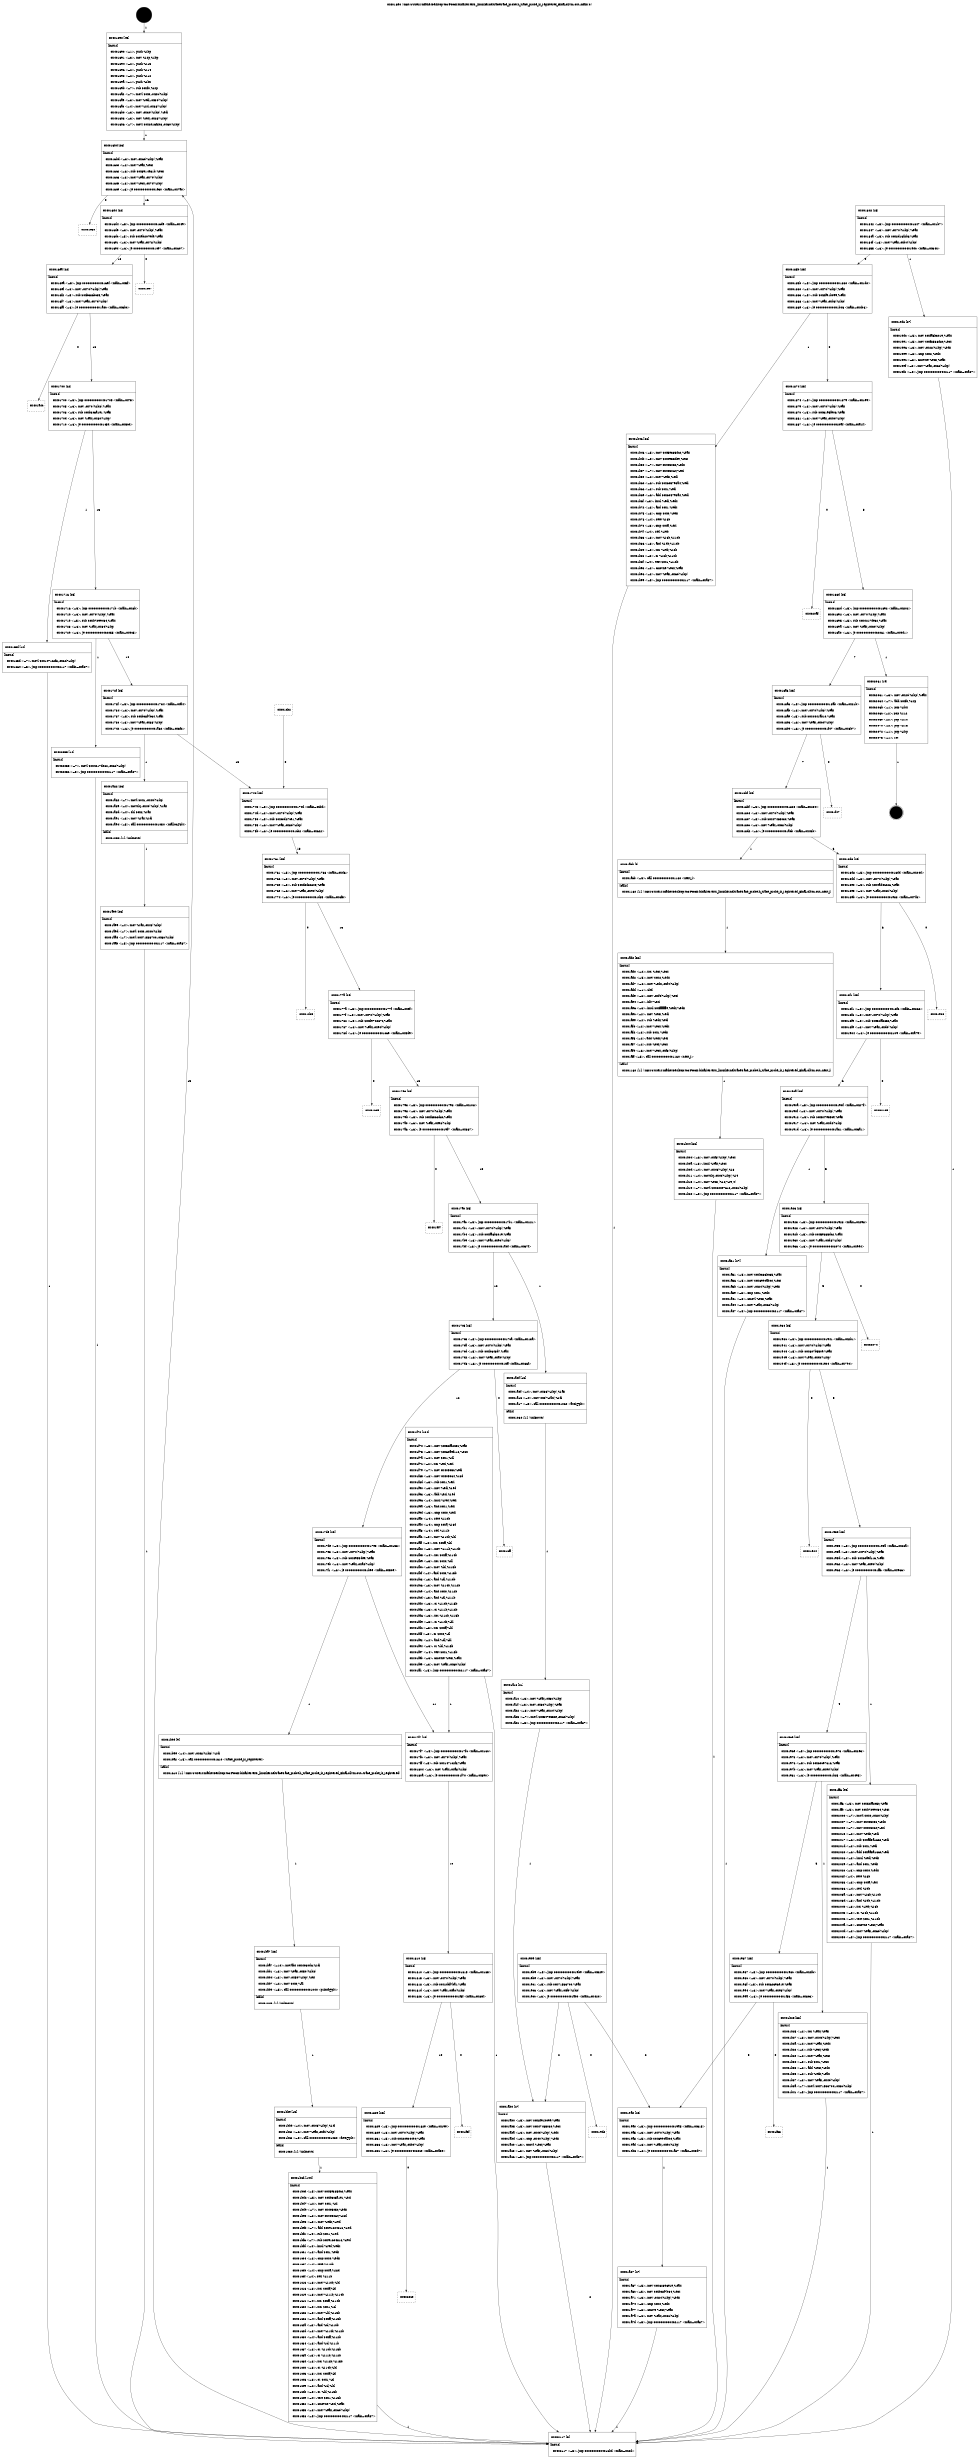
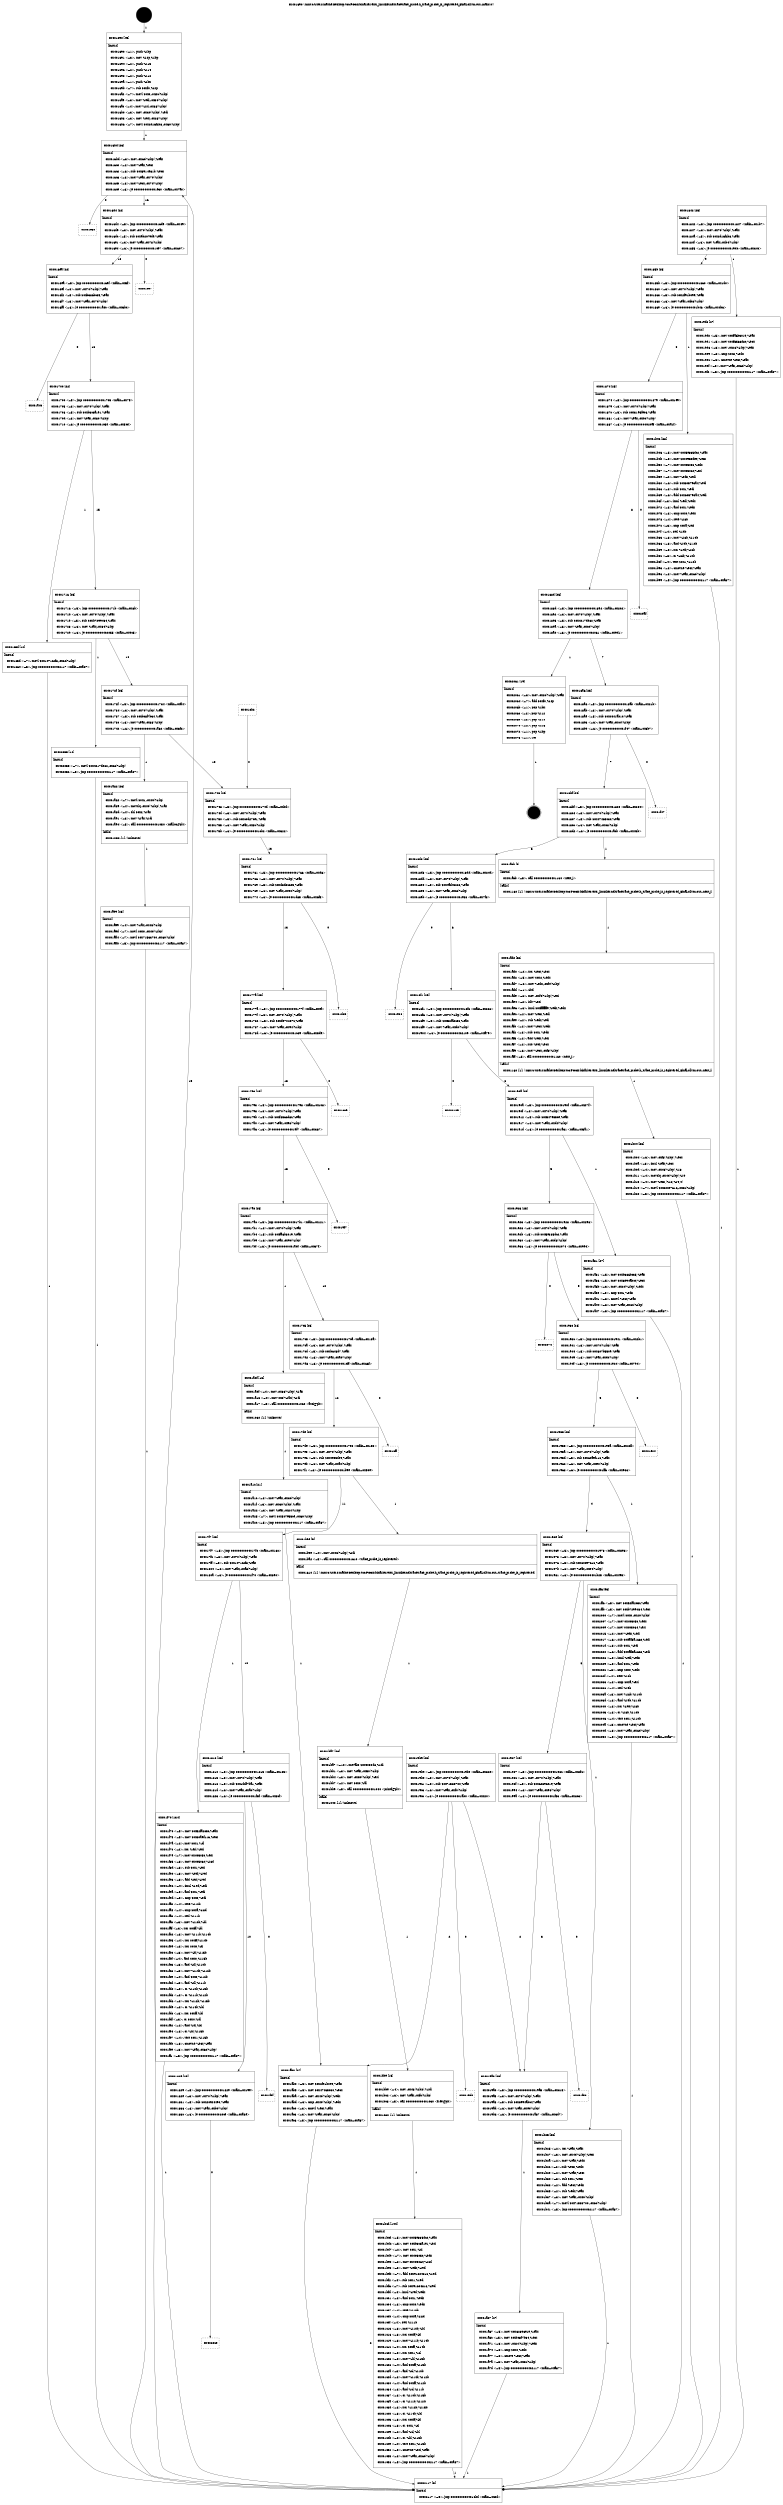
(449, 1703) -> (206, 1694)
